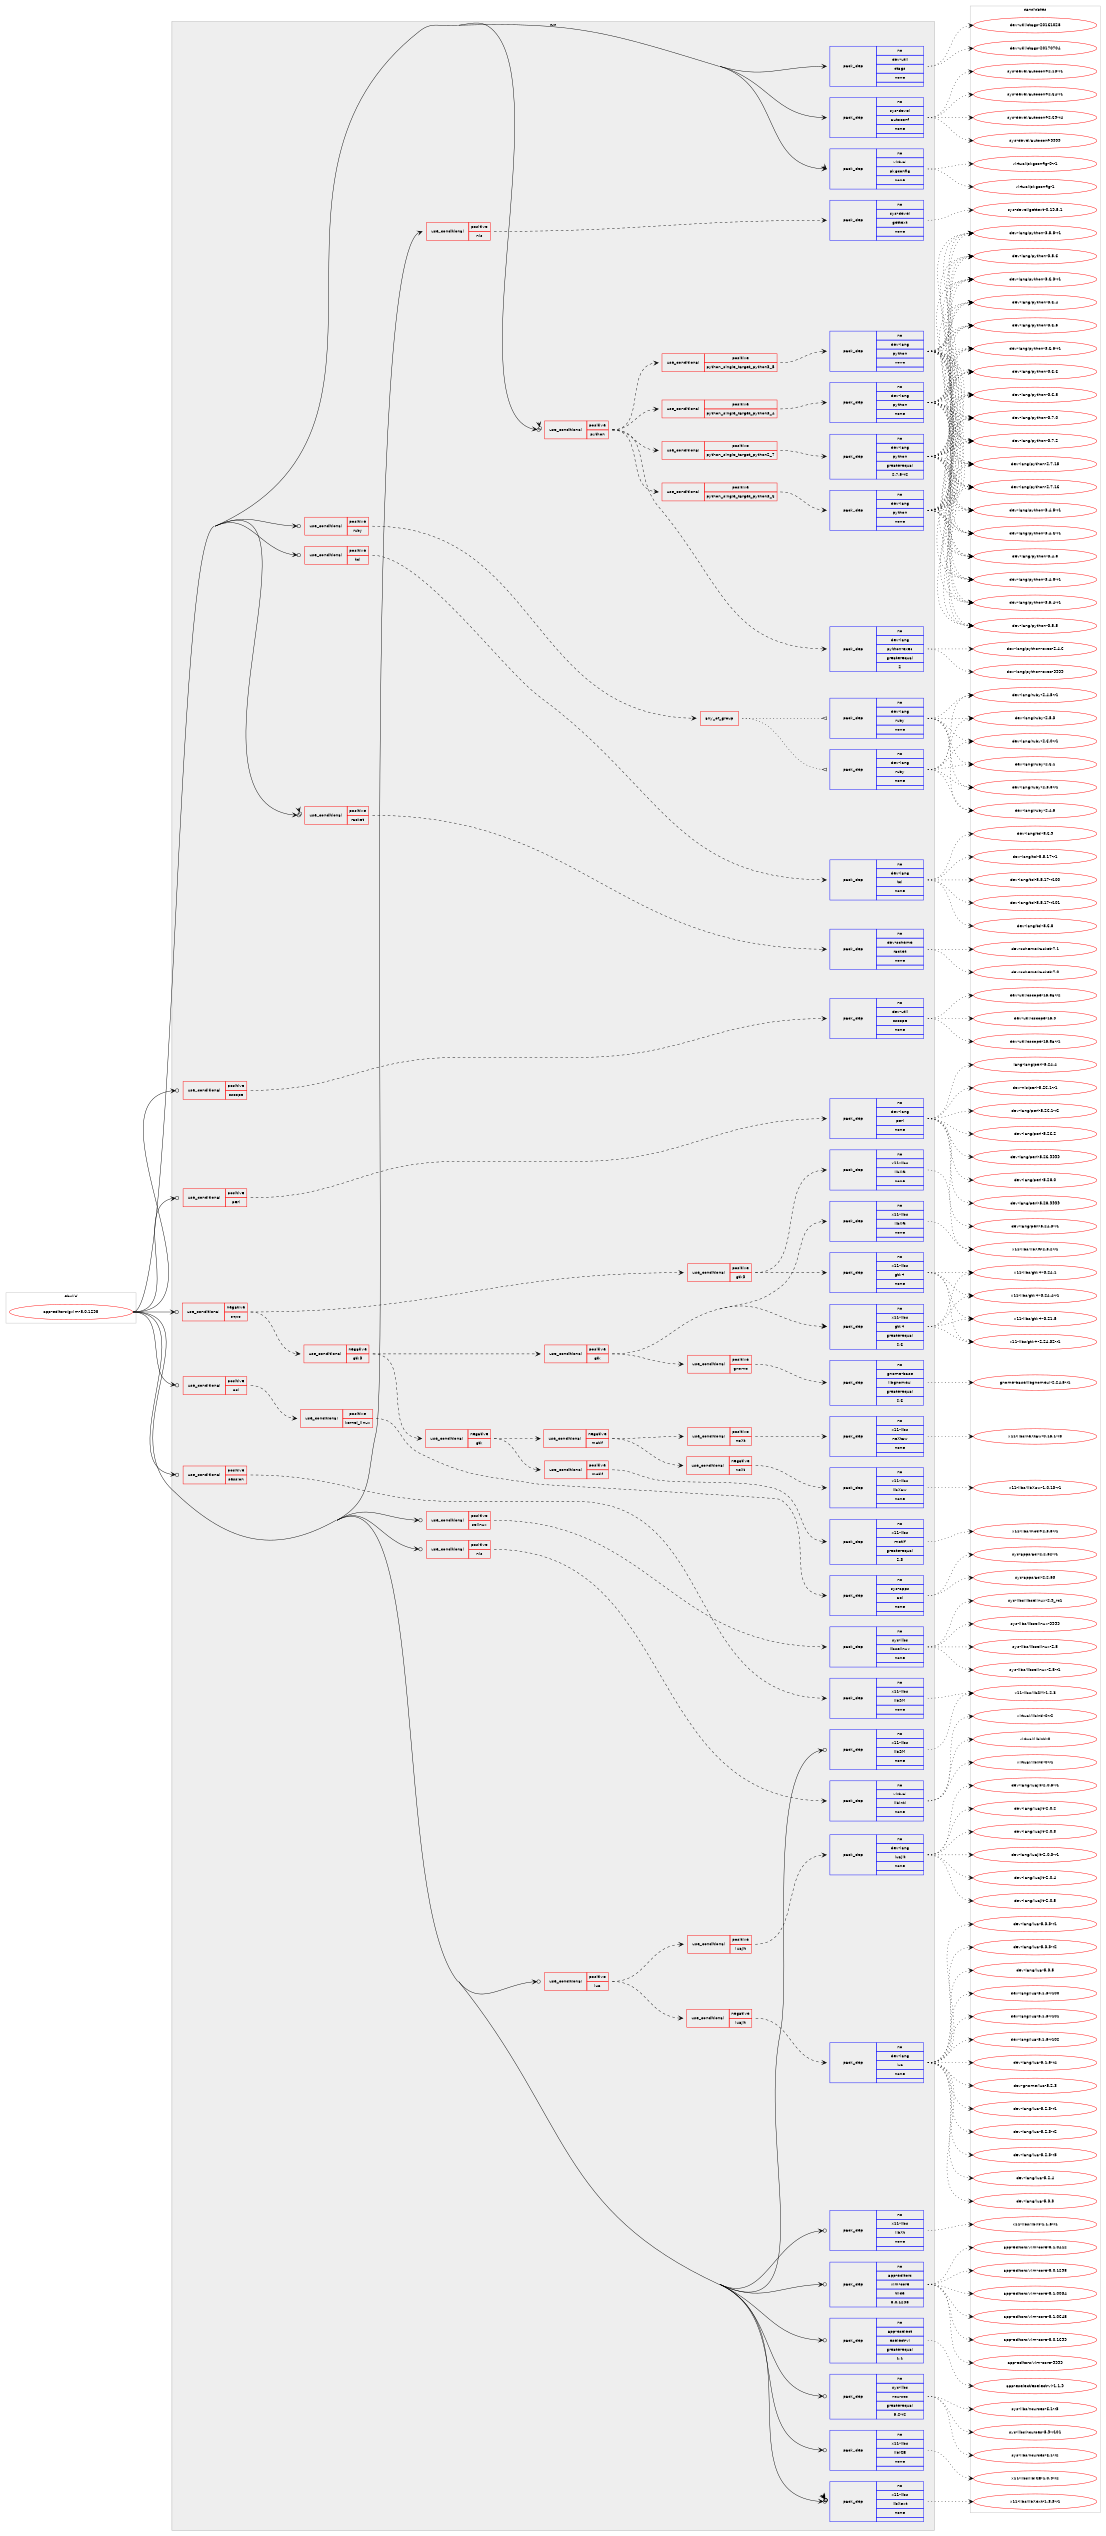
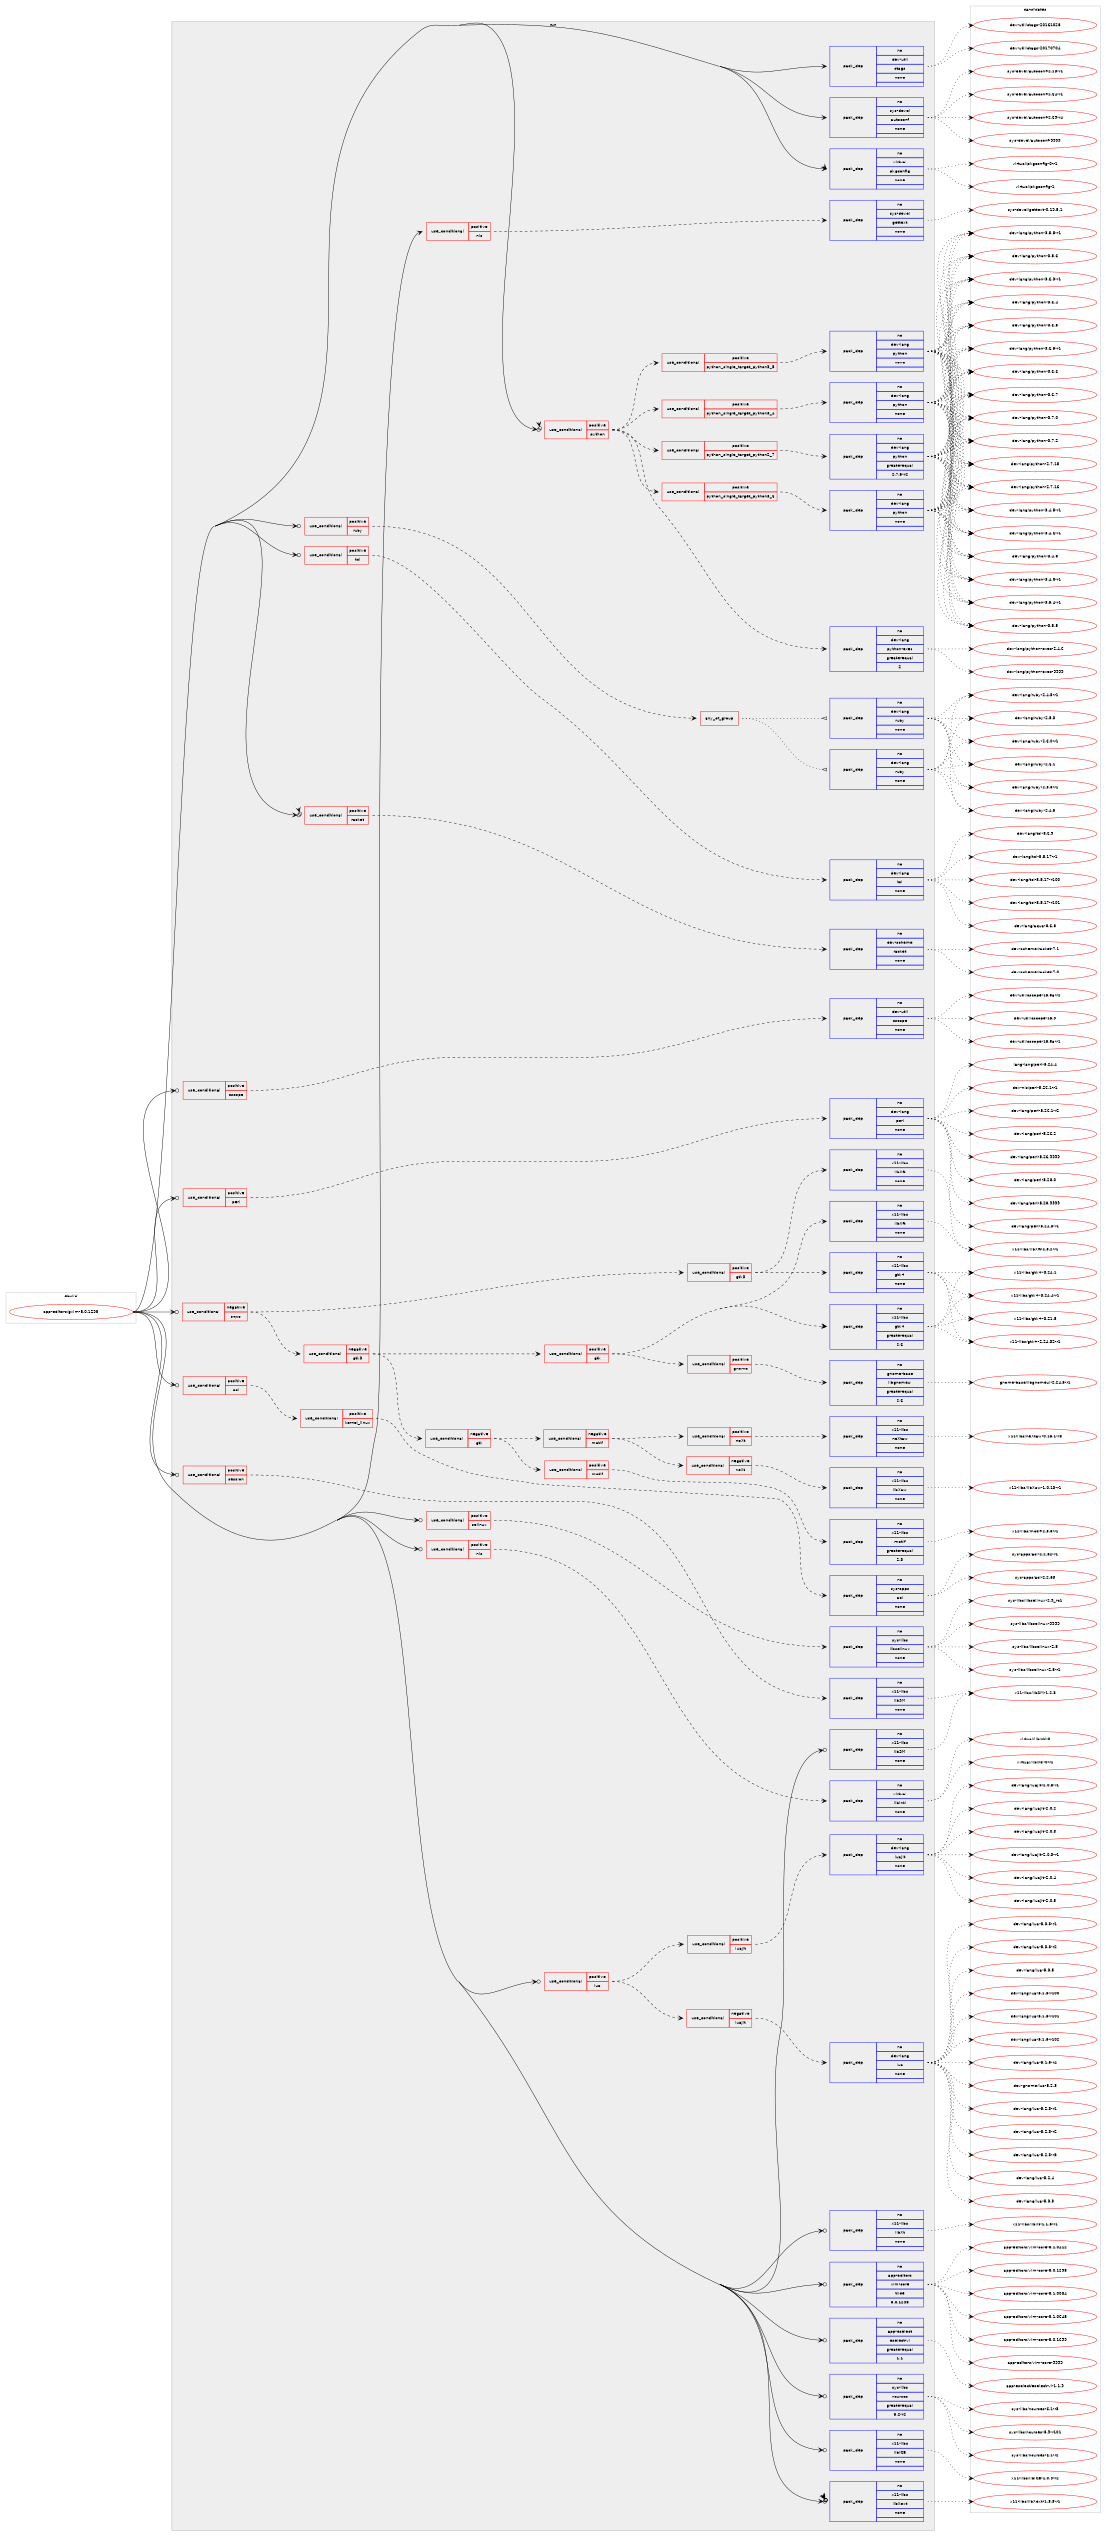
(1035, 395) -> (1035, 395)
(1035, 926) -> (1035, 926)
(1035, 1716) -> none
